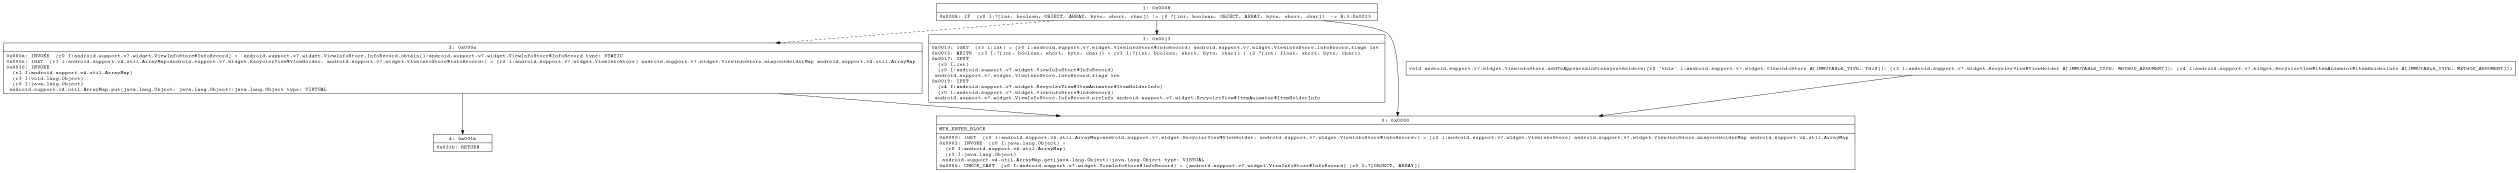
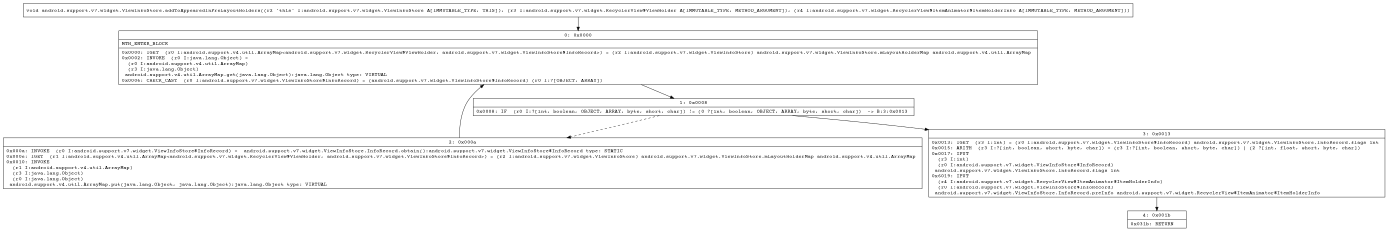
(1392, 40) -> (656, 91)
(45, 78) -> (45, 173)
(953, 81) -> (953, 176)
(463, 112) -> (1157, 202)
